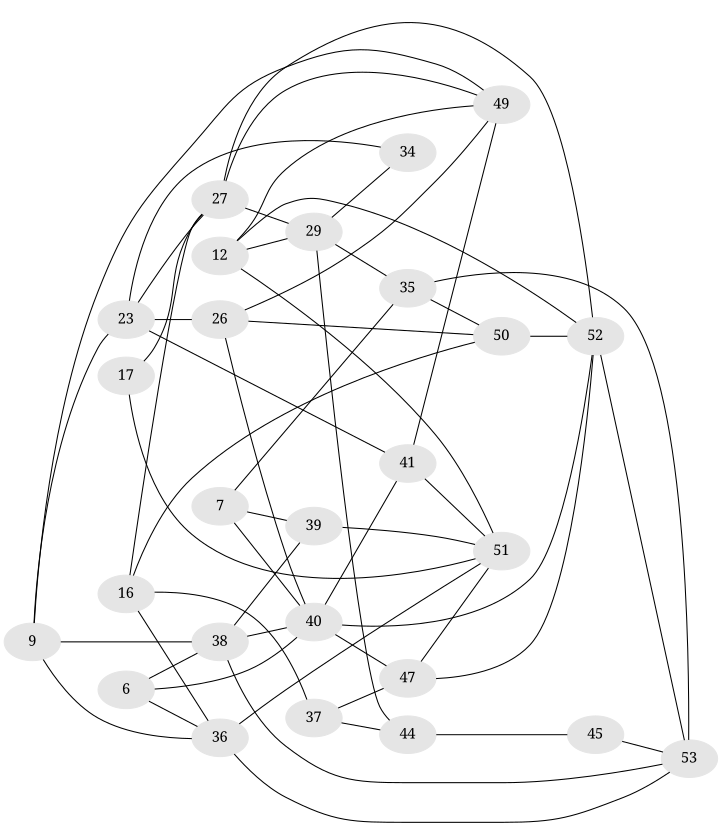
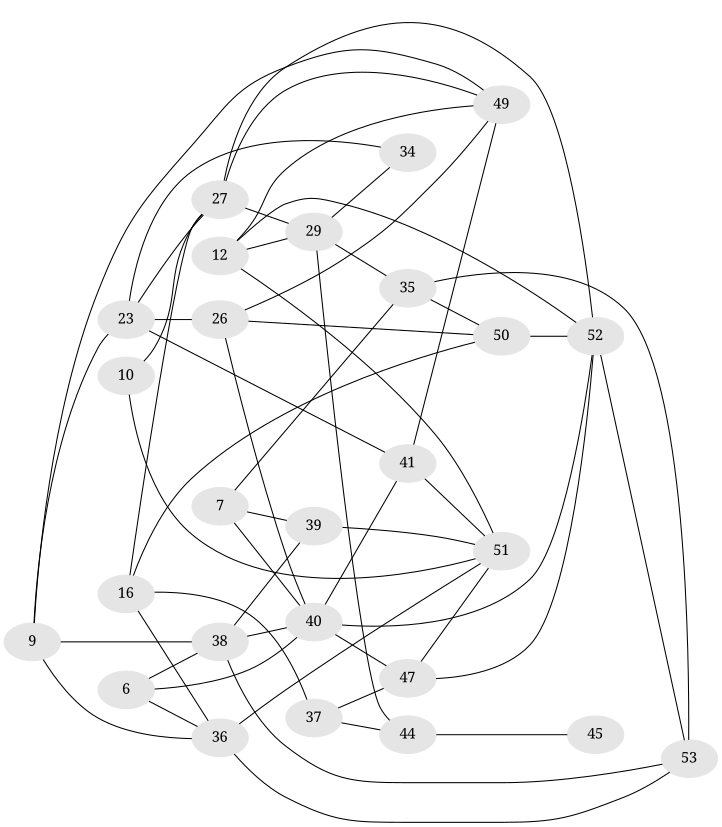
(126, 376) -> (126, 376)
(643, 747) -> none
